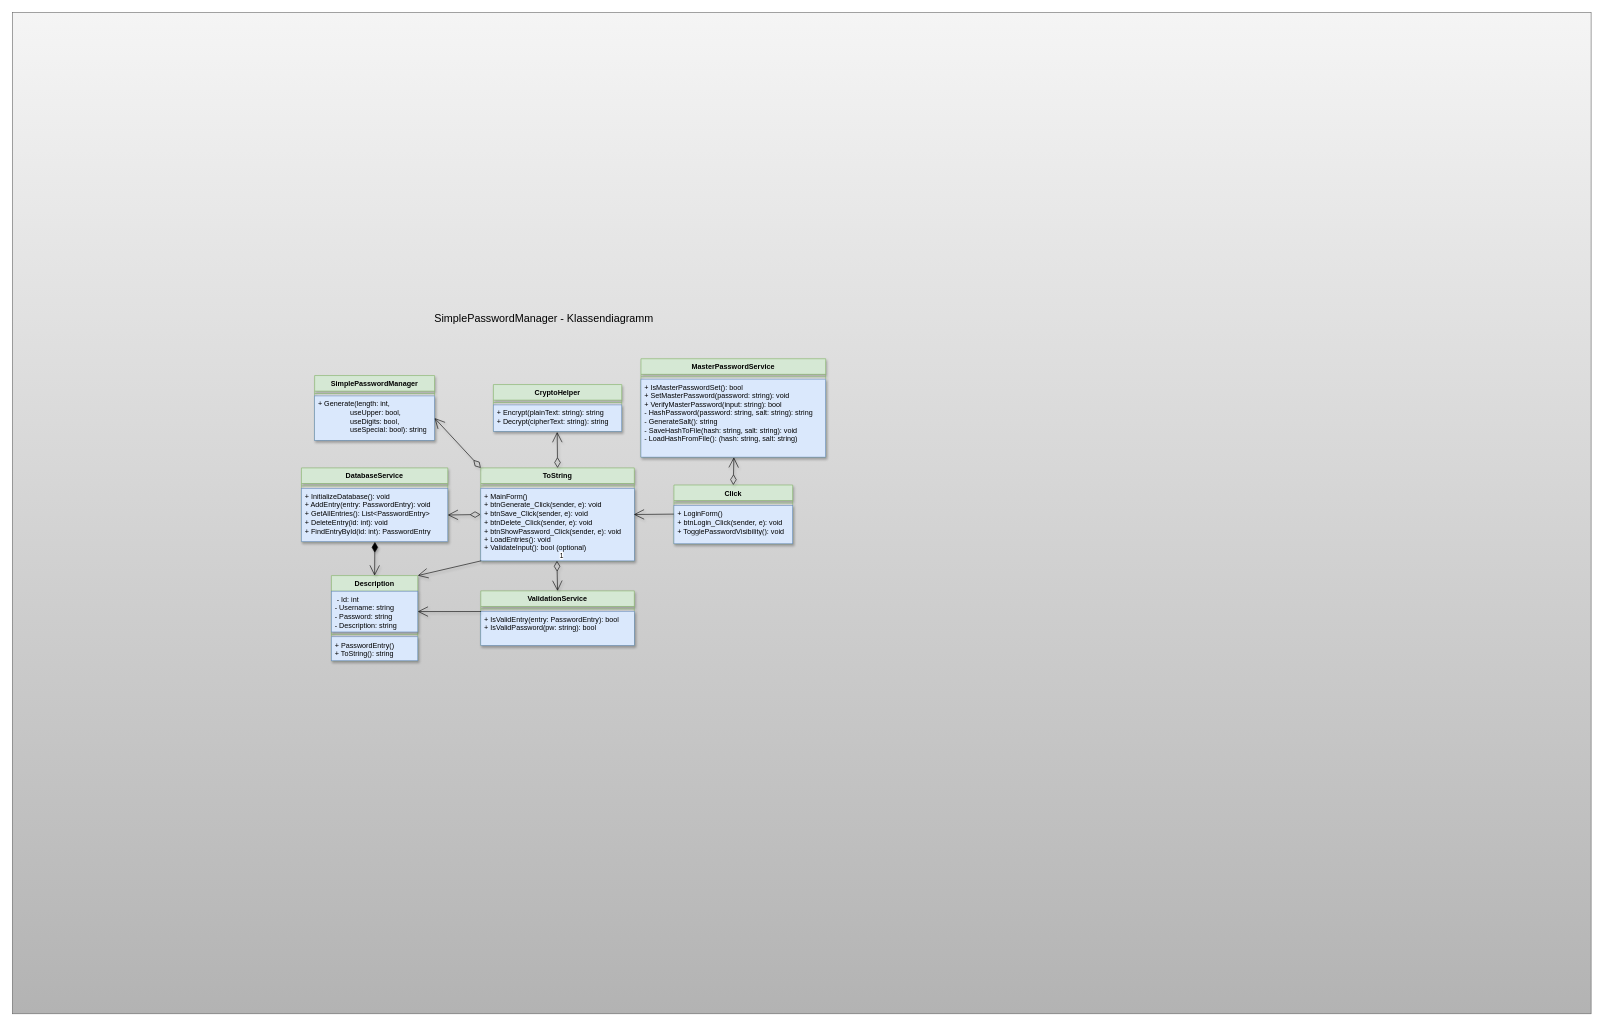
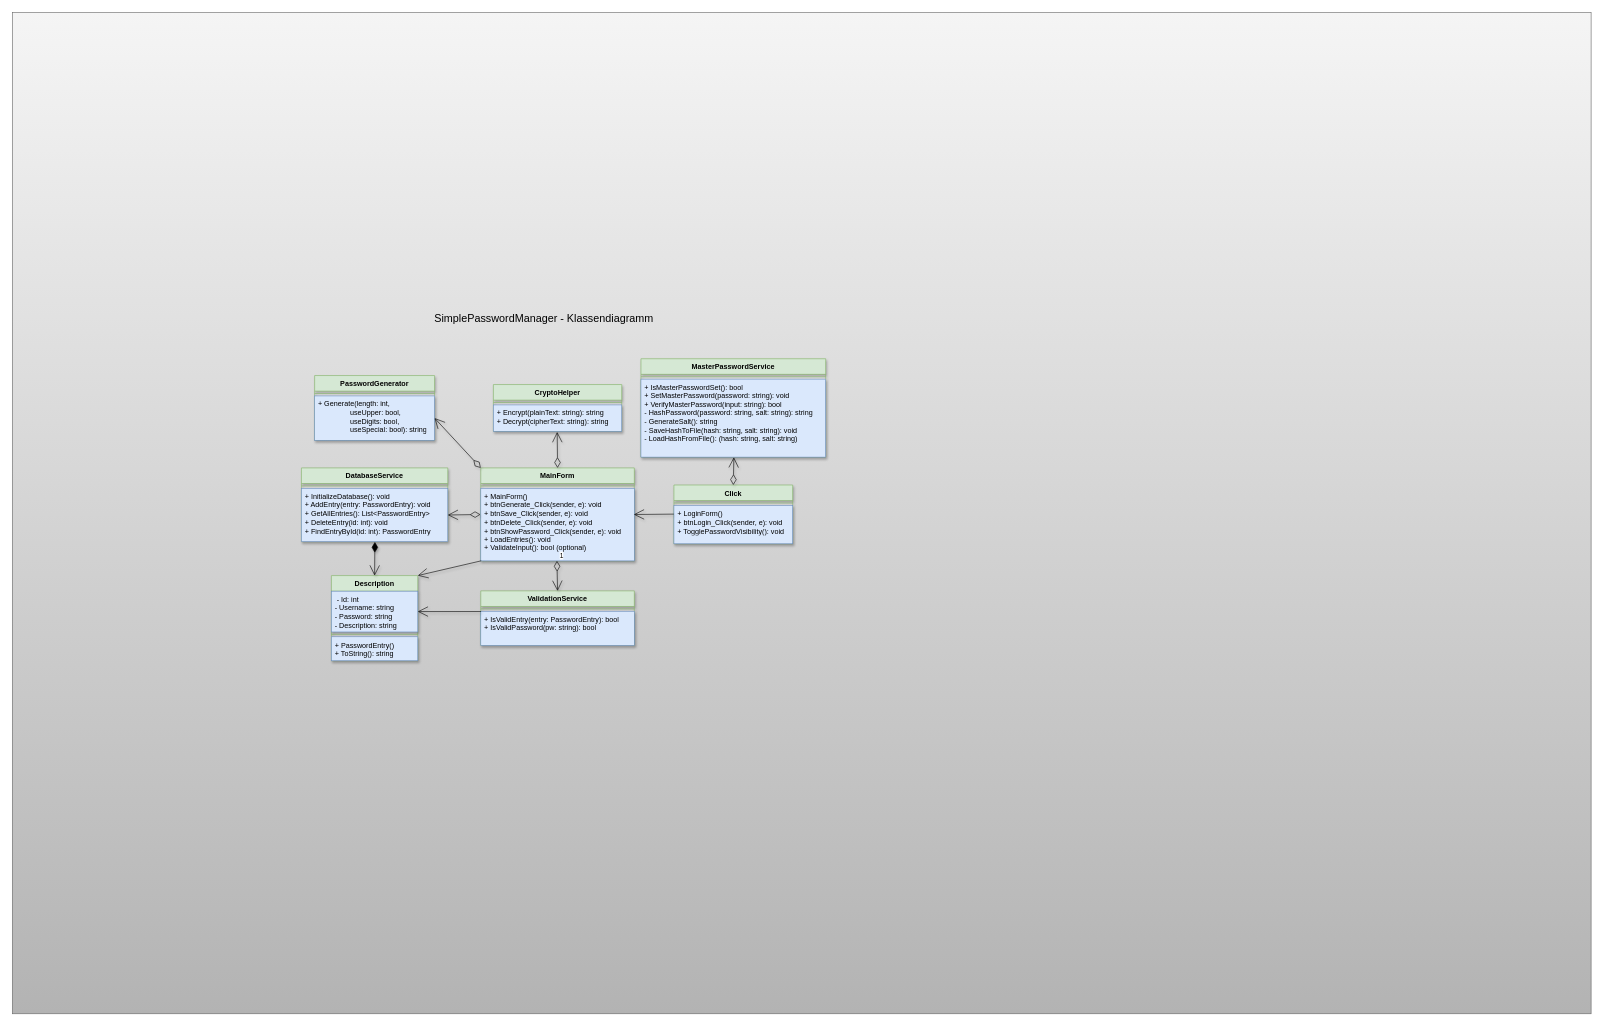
(375, 384) -> (375, 384)
(558, 476) -> (558, 476)
